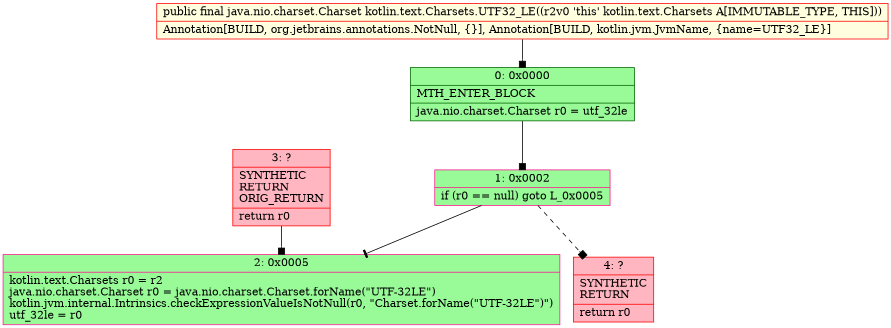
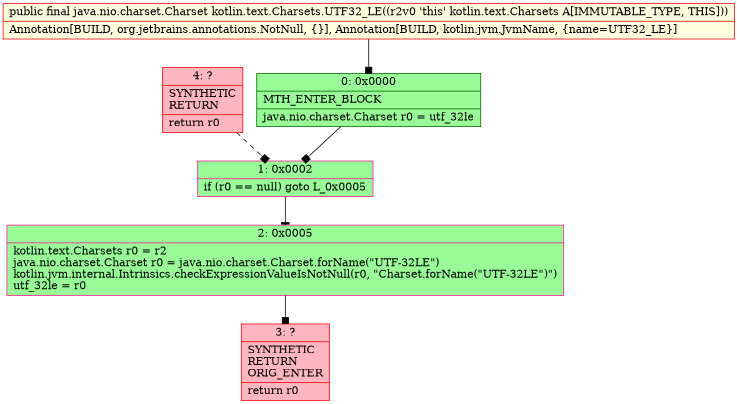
(281, 199) -> (285, 373)
(559, 228) -> (249, 144)
(281, 236) -> (285, 306)
